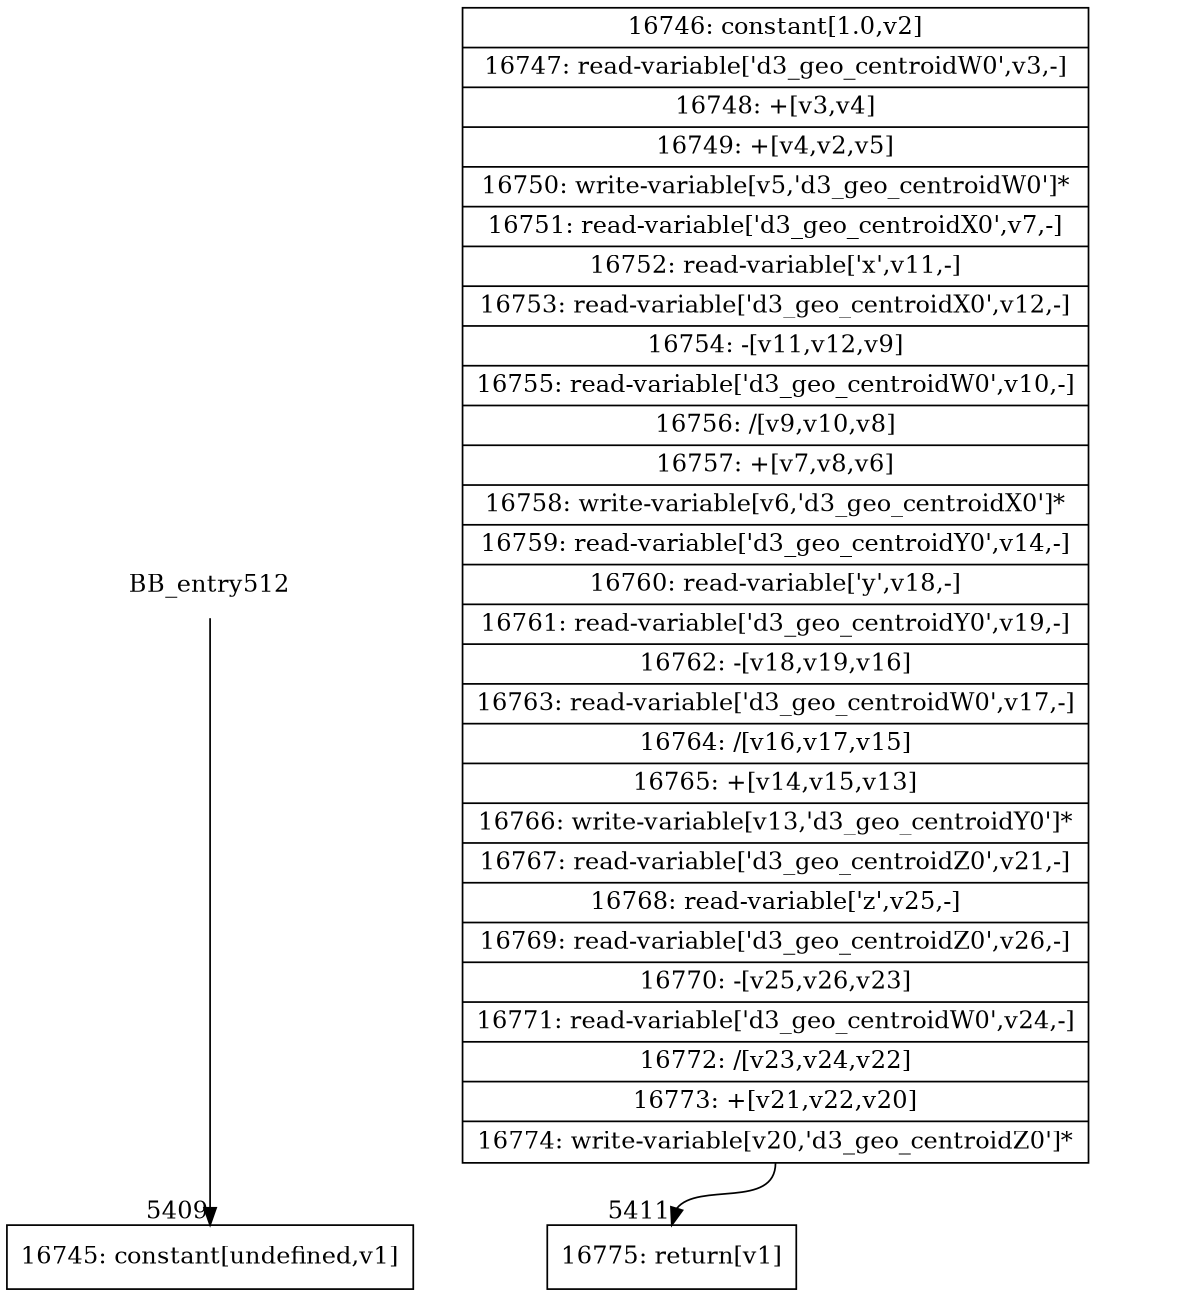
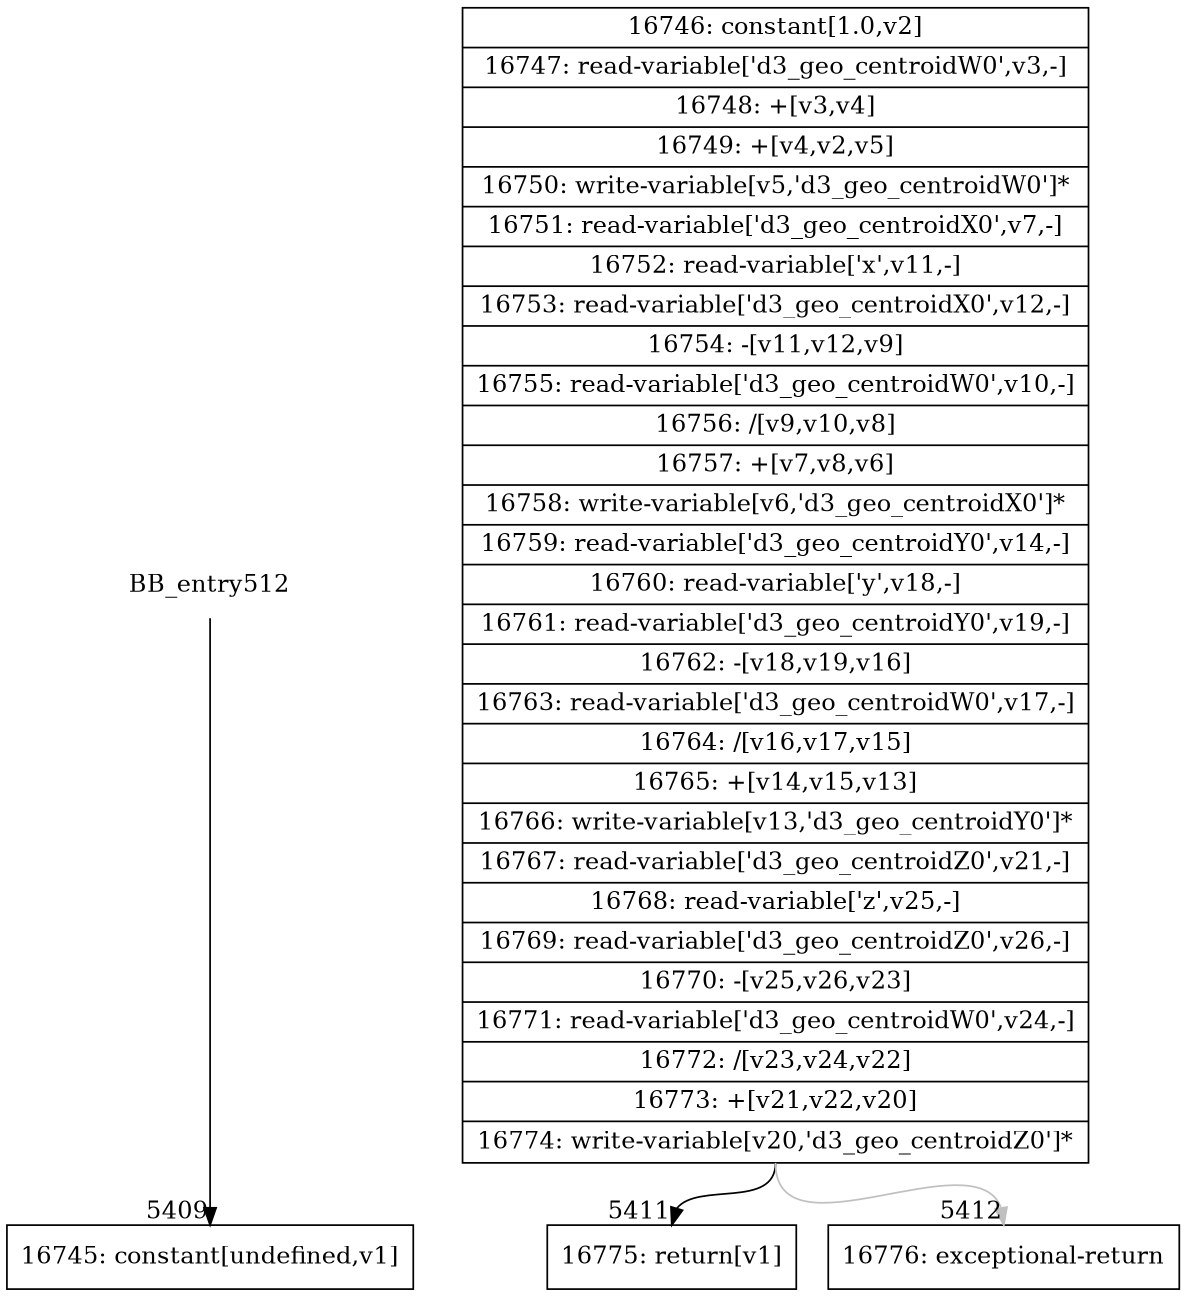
none -> (1004, 1257)
